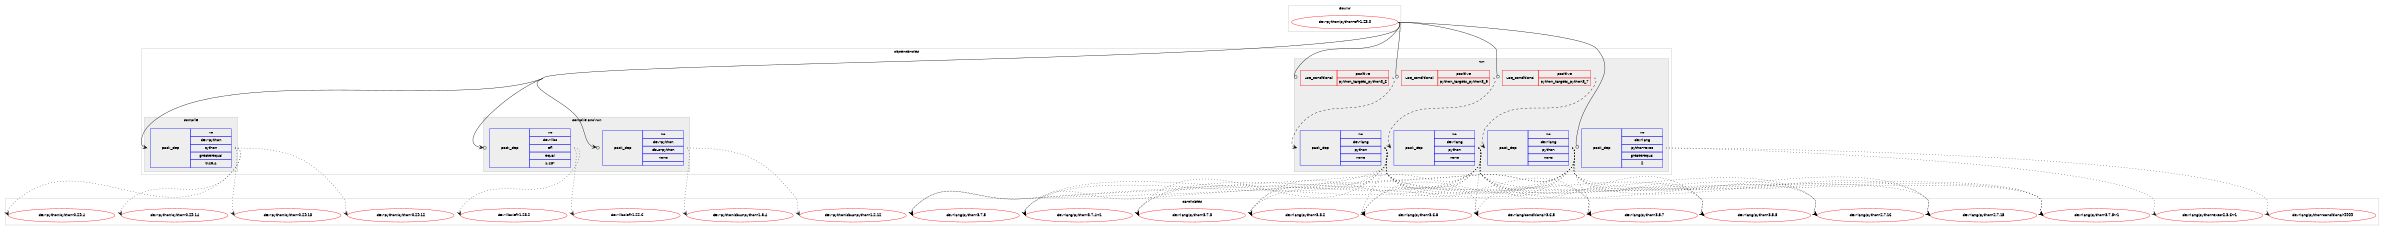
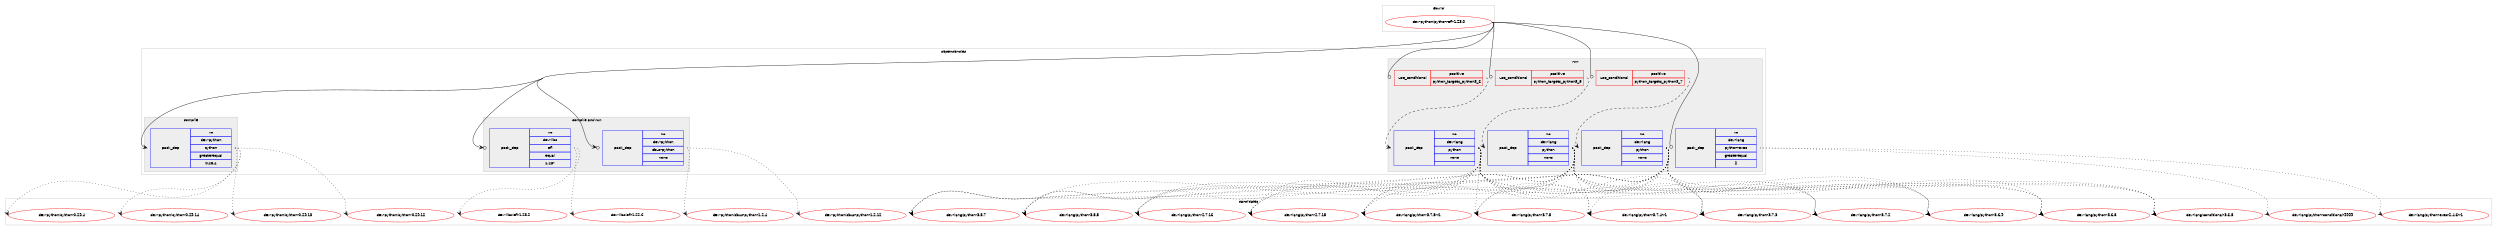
(740, 215) -> (740, 215)
(1305, 215) -> (1870, 215)
none -> (1984, 215)
(2210, 215) -> (2436, 215)
